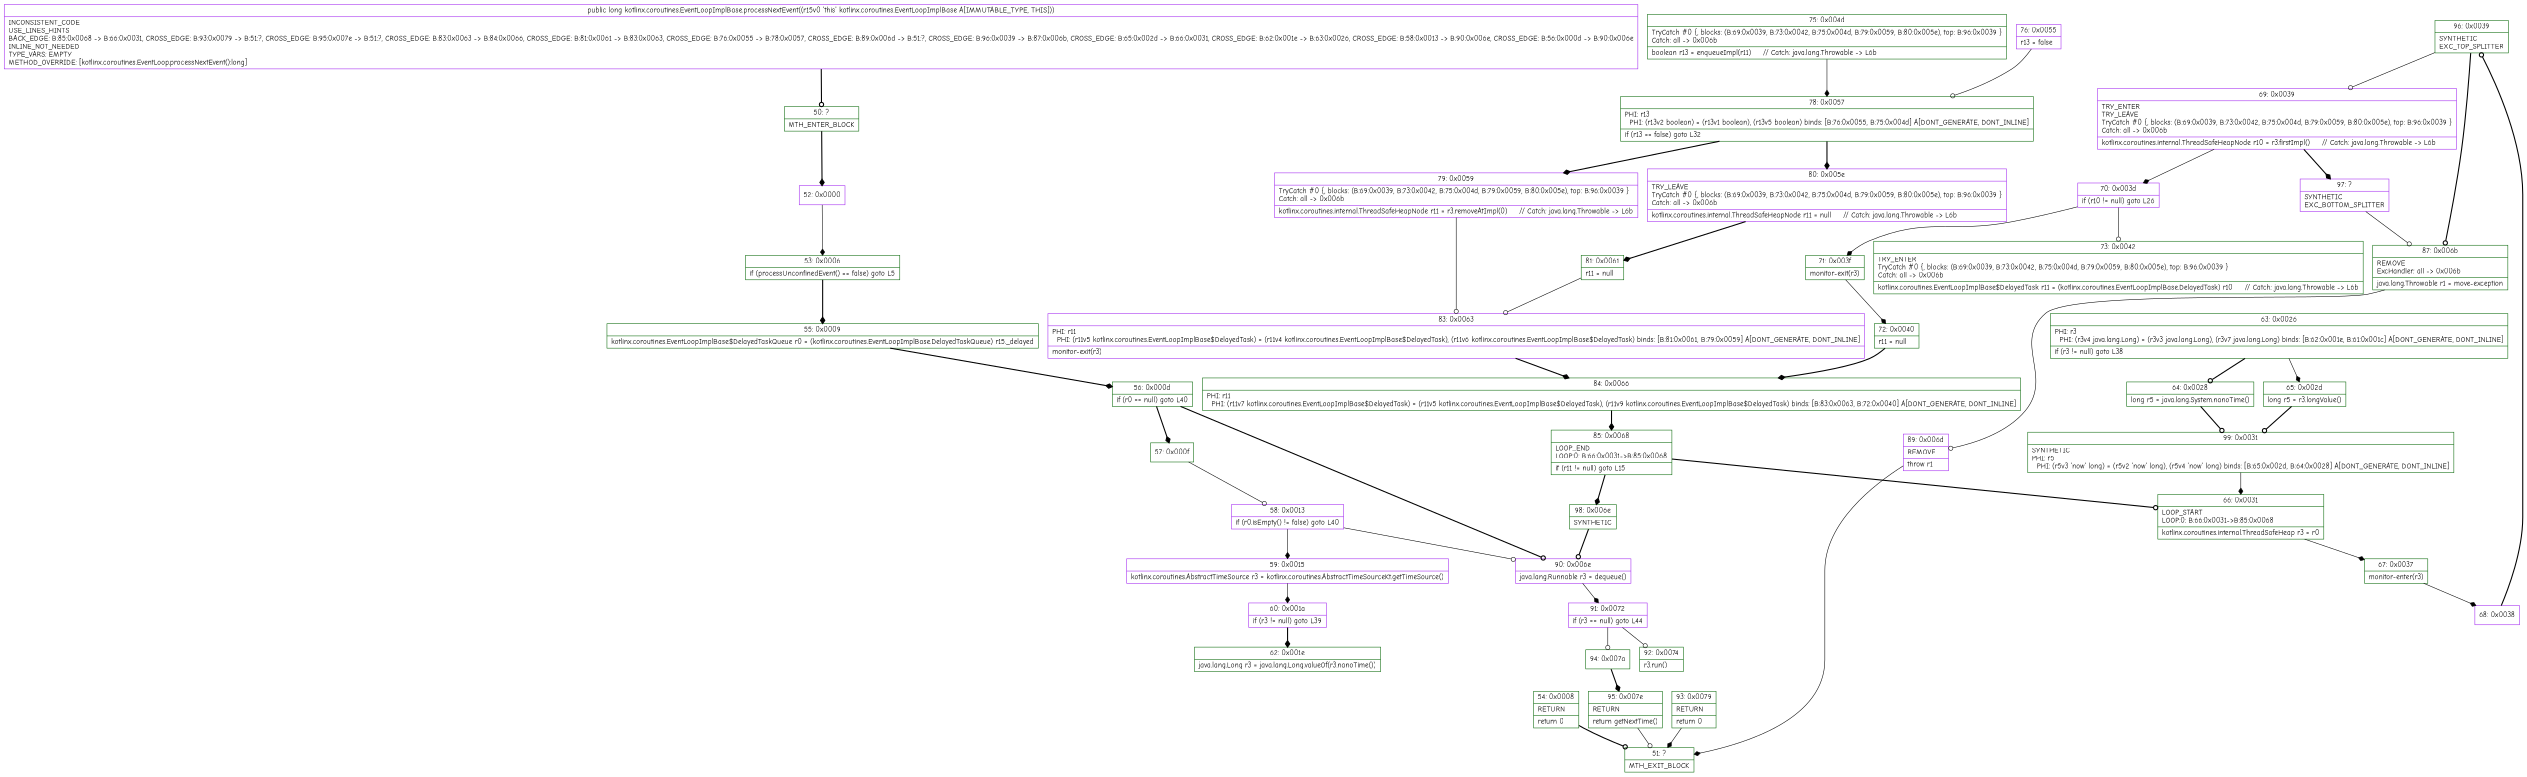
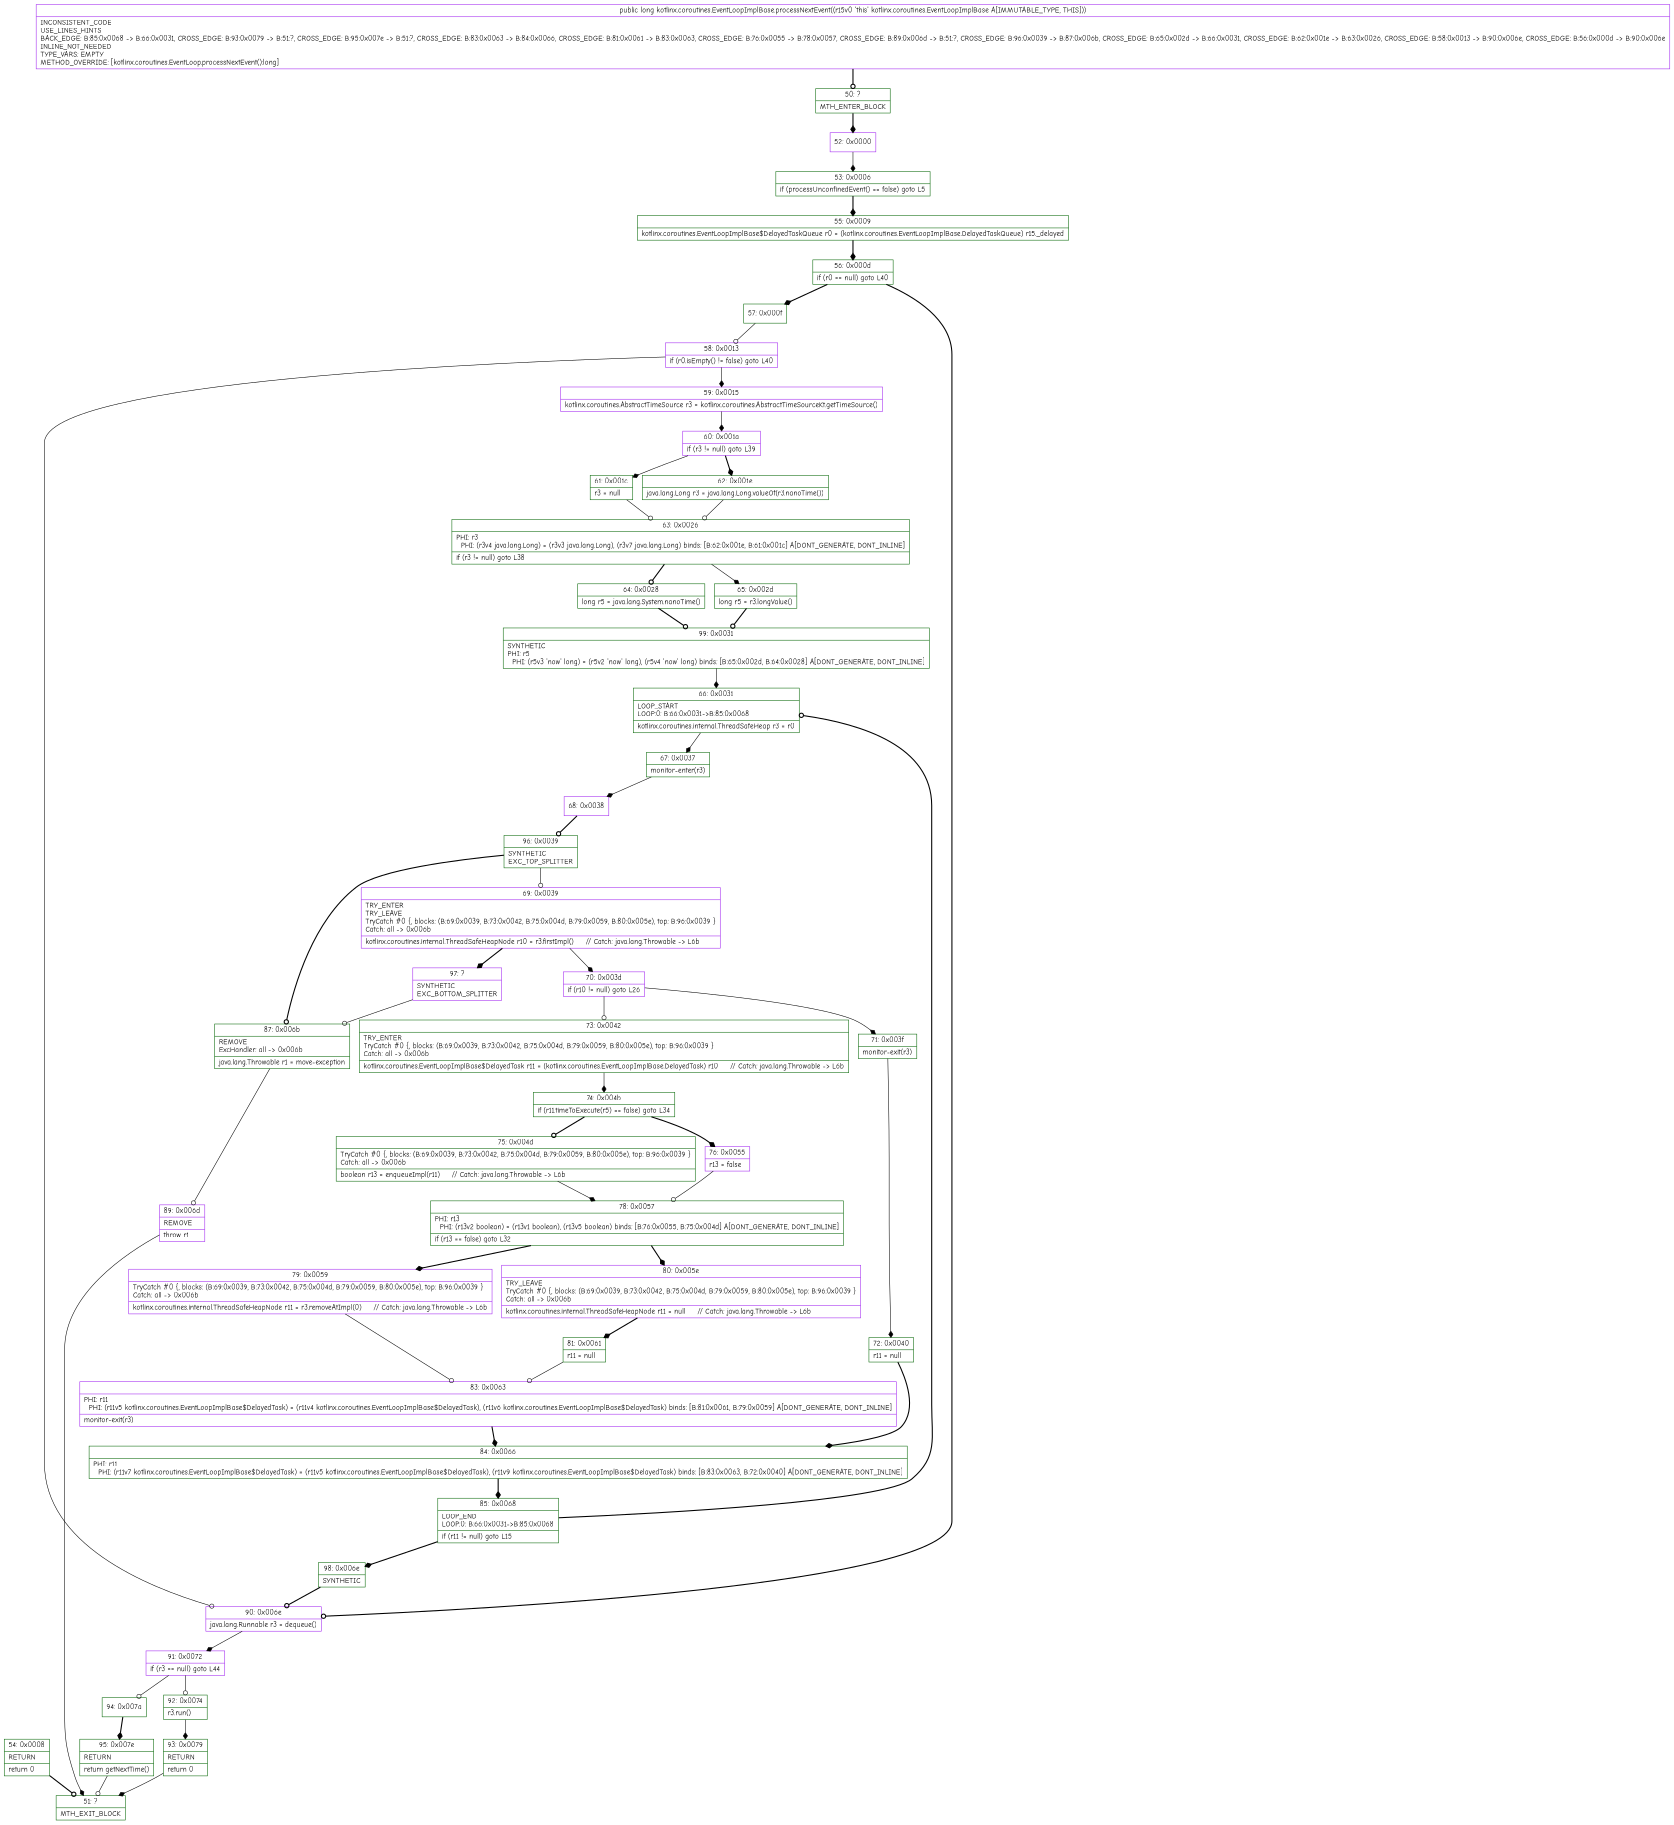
none -> (611, 488)
none -> (715, 508)
none -> (604, 1105)
none -> (185, 1726)
